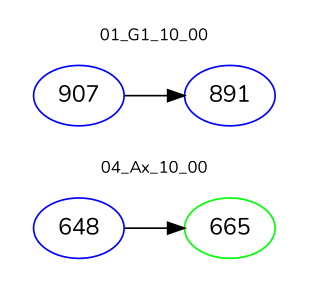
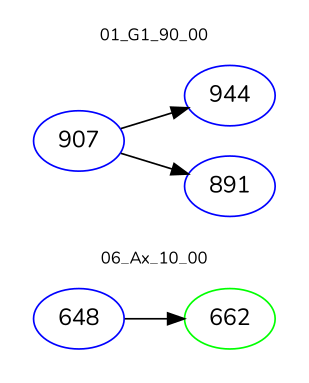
(154, 36) -> (154, 36)
none -> (230, 96)
(154, 169) -> (154, 259)
(230, 228) -> (230, 319)
